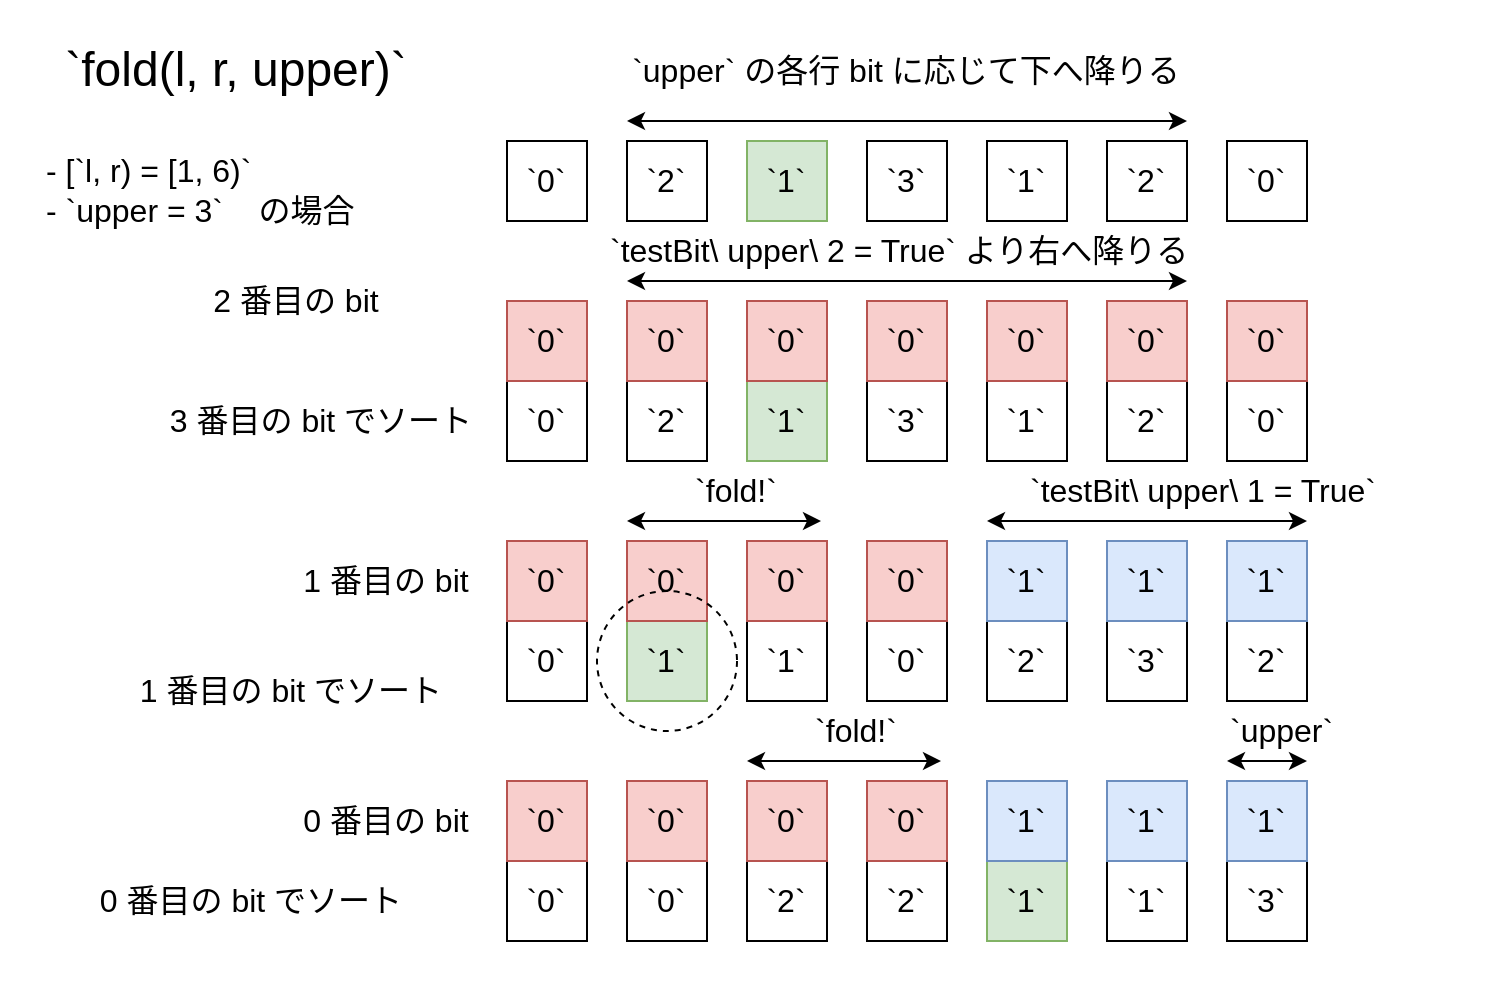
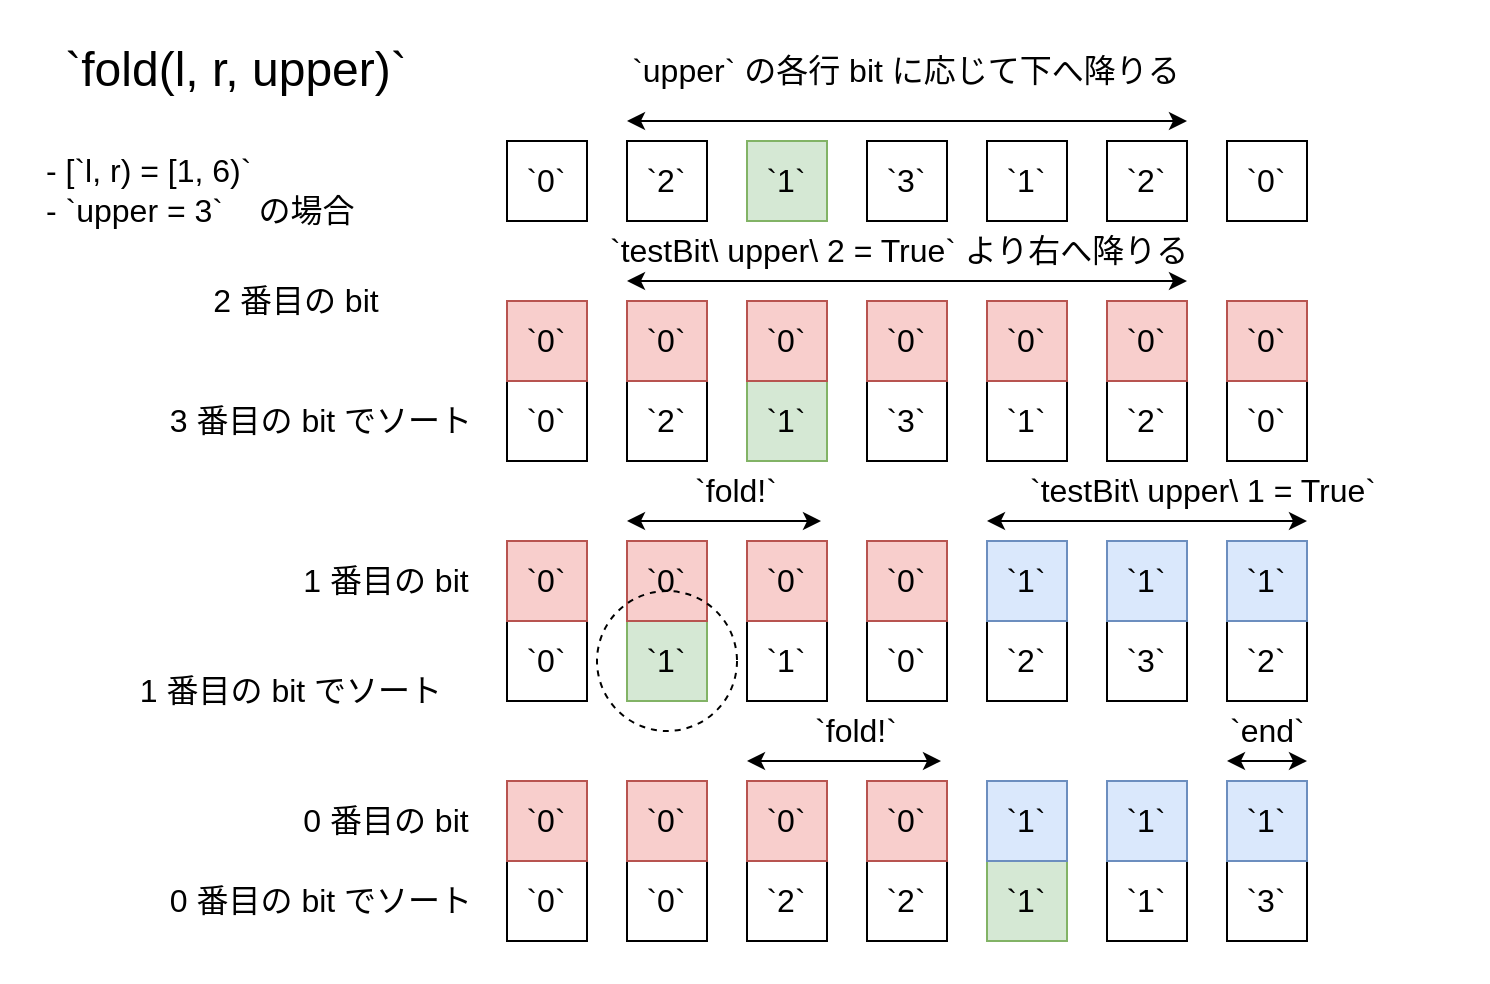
(1279, 731) -> (1276, 731)
(252, 901) -> (322, 901)
